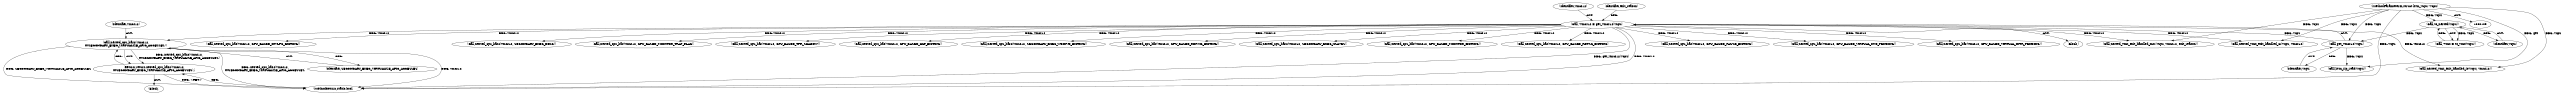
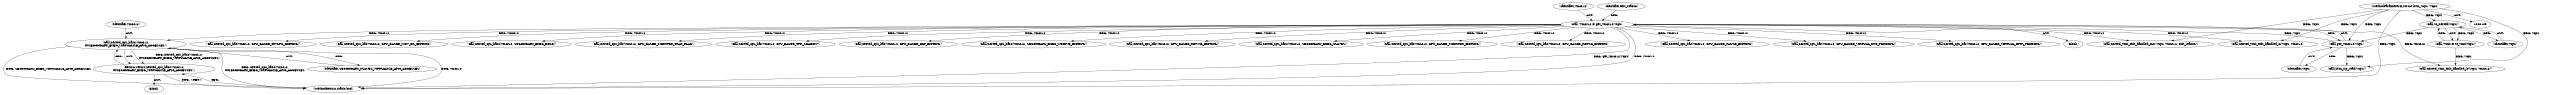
(2534, 16) -> (2455, 56)
none -> (1987, 25)
(2531, 33) -> (2531, 33)
none -> (384, 44)
(372, 69) -> (372, 69)
